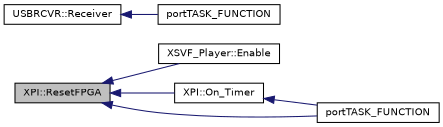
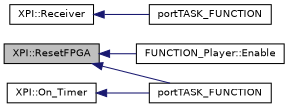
(63, 14) -> (52, 14)
(219, 54) -> (210, 54)
(148, 93) -> none
